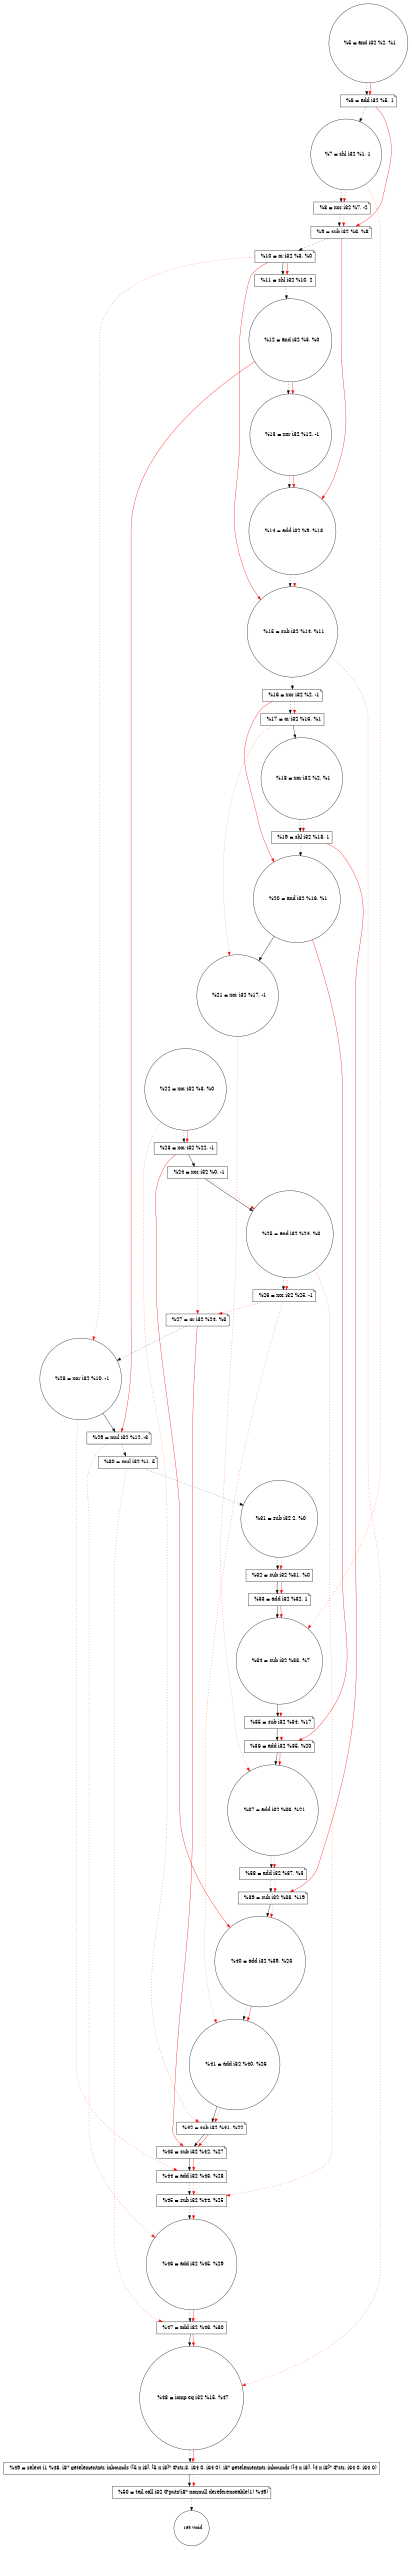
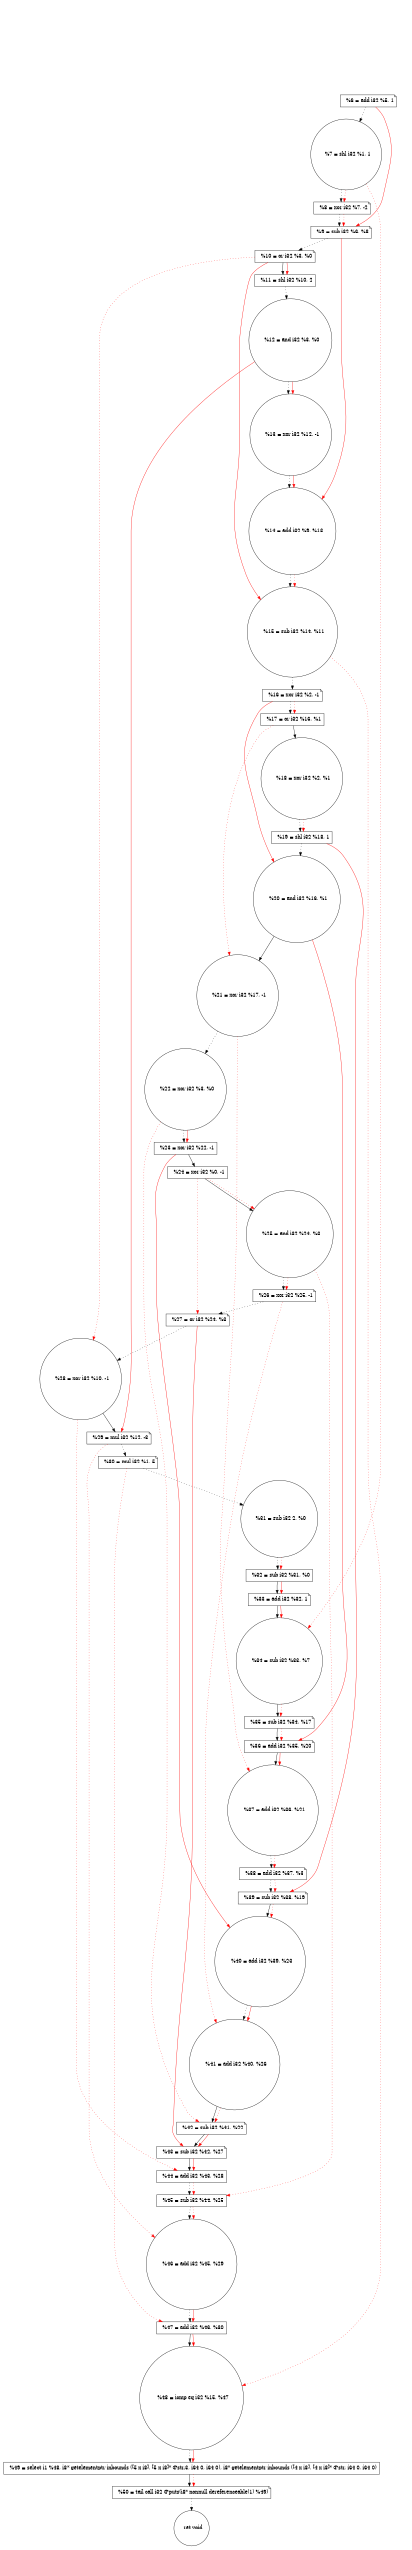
(368, 43) -> none
none -> (212, 1041)
(243, 1307) -> (243, 1307)
